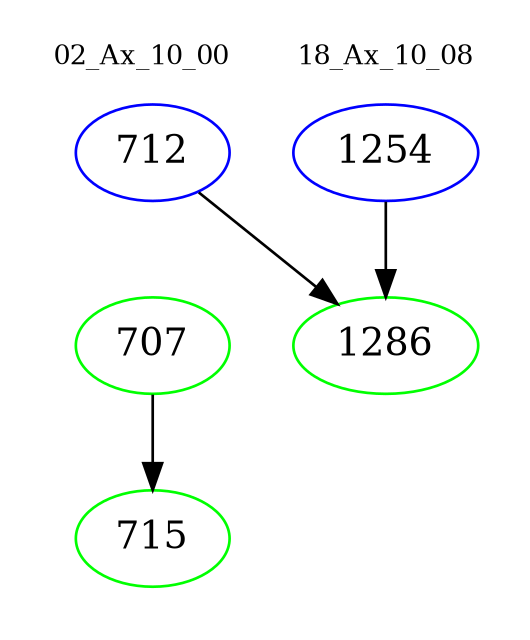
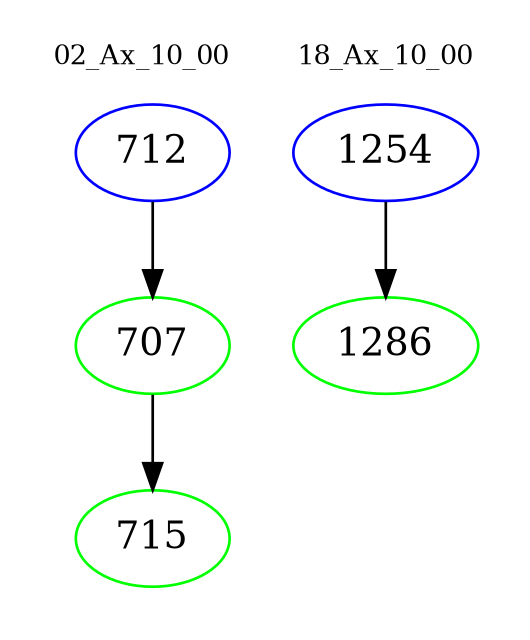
(386, 58) -> (386, 58)
(234, 221) -> (153, 236)
